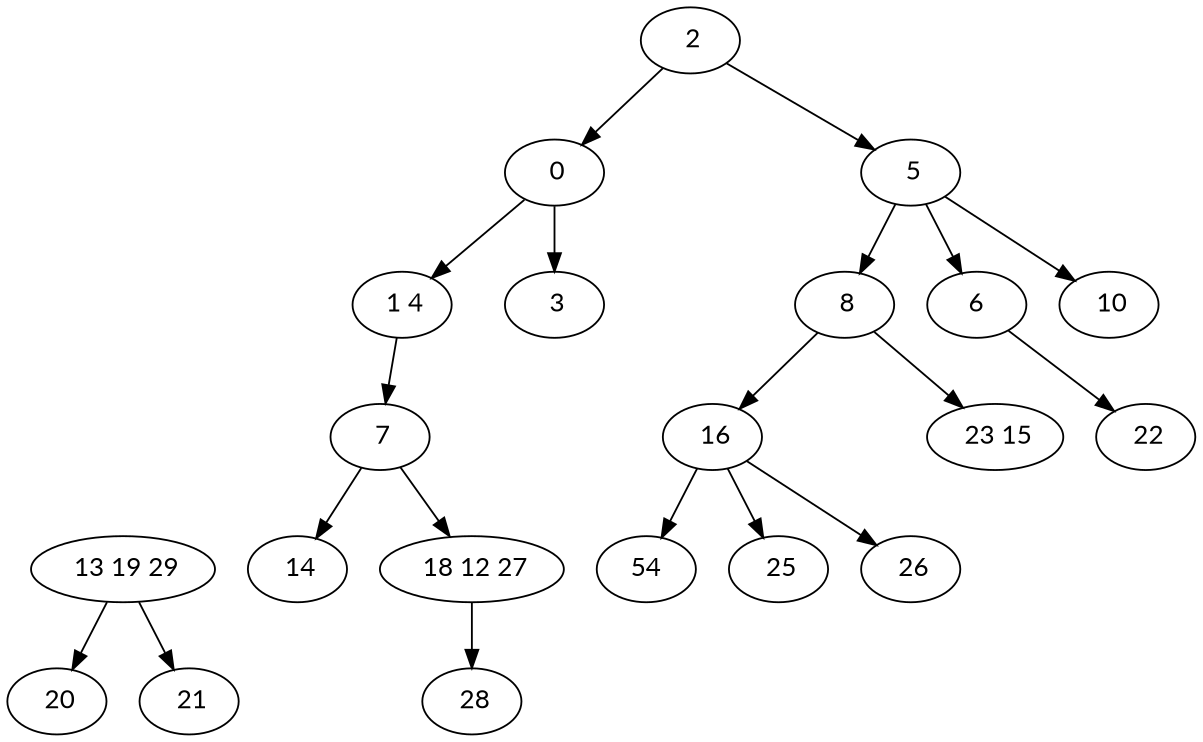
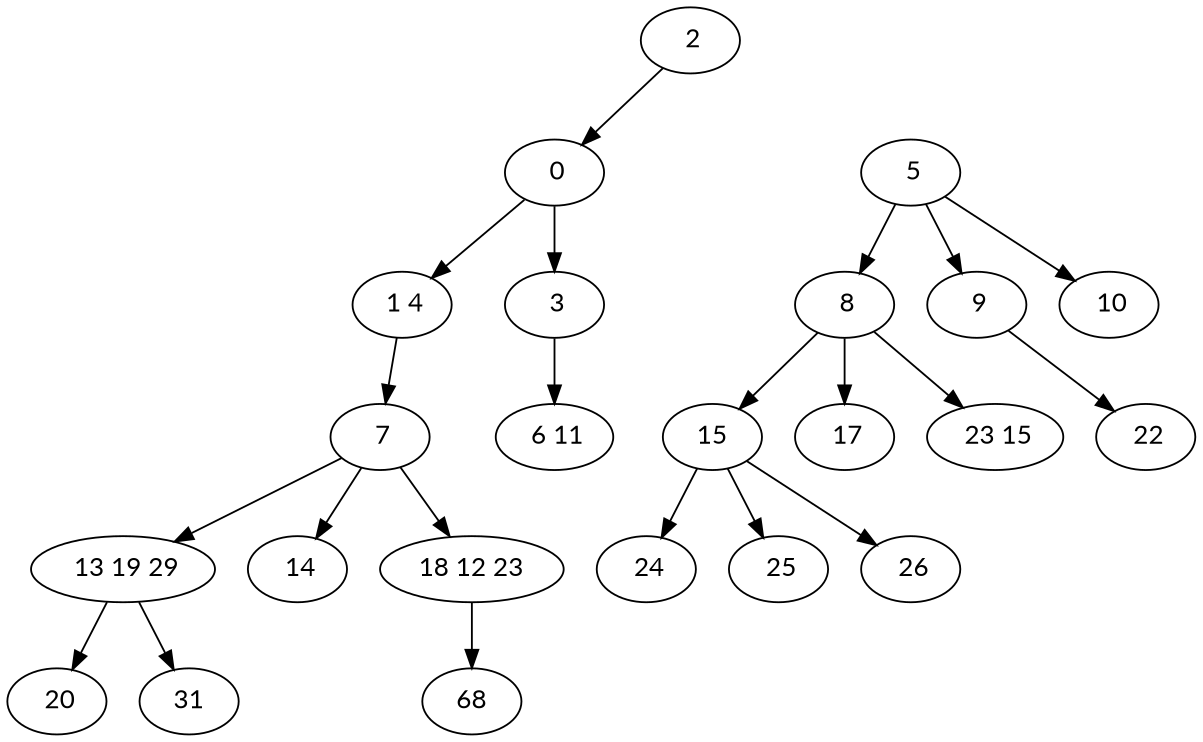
(792, 102) -> none
(977, 305) -> (977, 305)
none -> (555, 437)
(712, 437) -> (712, 437)
none -> (845, 437)
none -> (267, 496)
(472, 569) -> (472, 569)
(646, 569) -> (646, 569)
(189, 701) -> (189, 701)
(472, 701) -> (472, 701)
